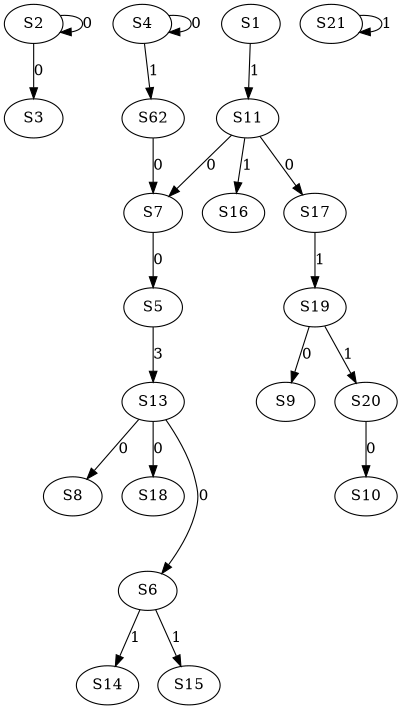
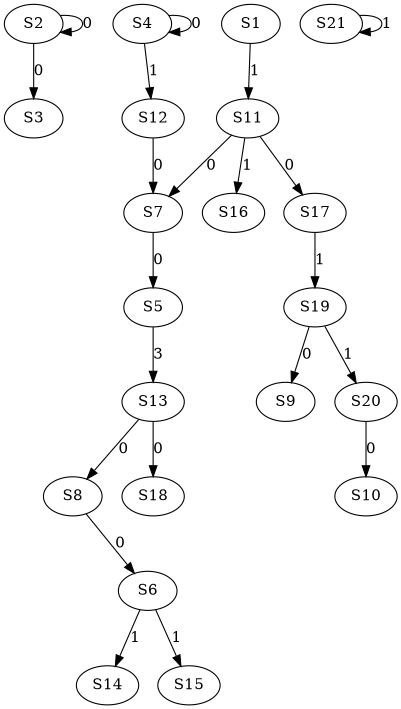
(153, 118) -> (153, 118)
(198, 492) -> (107, 539)
